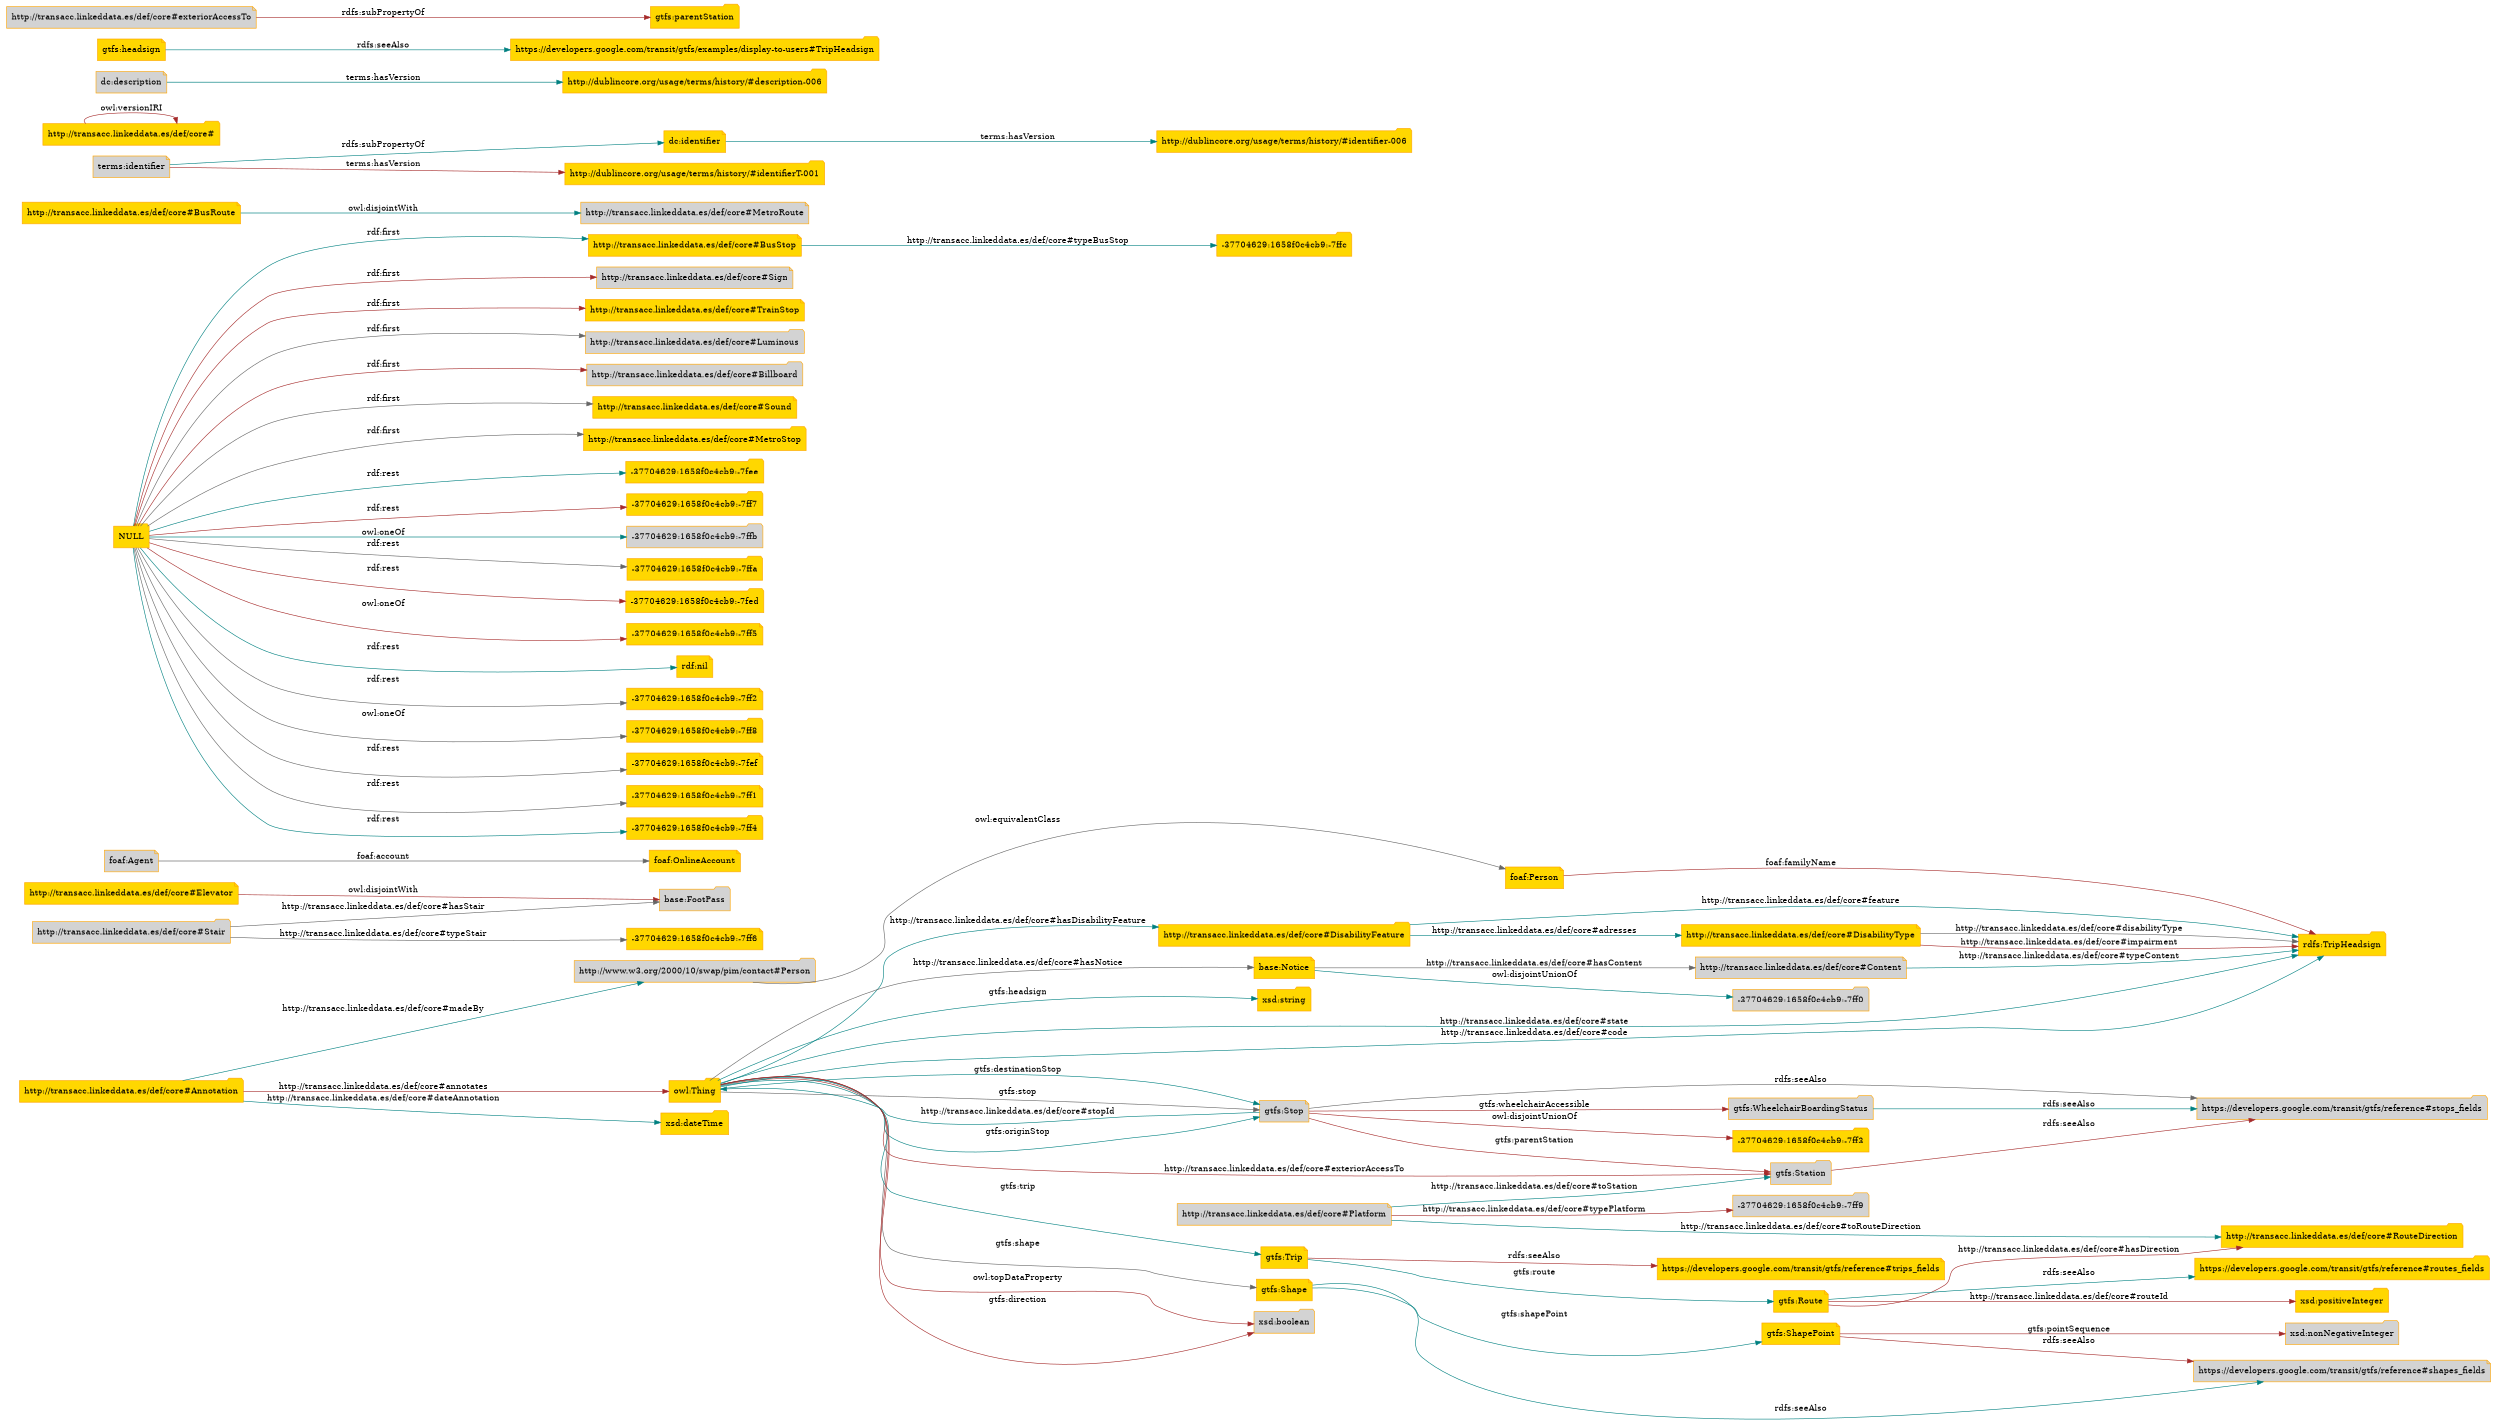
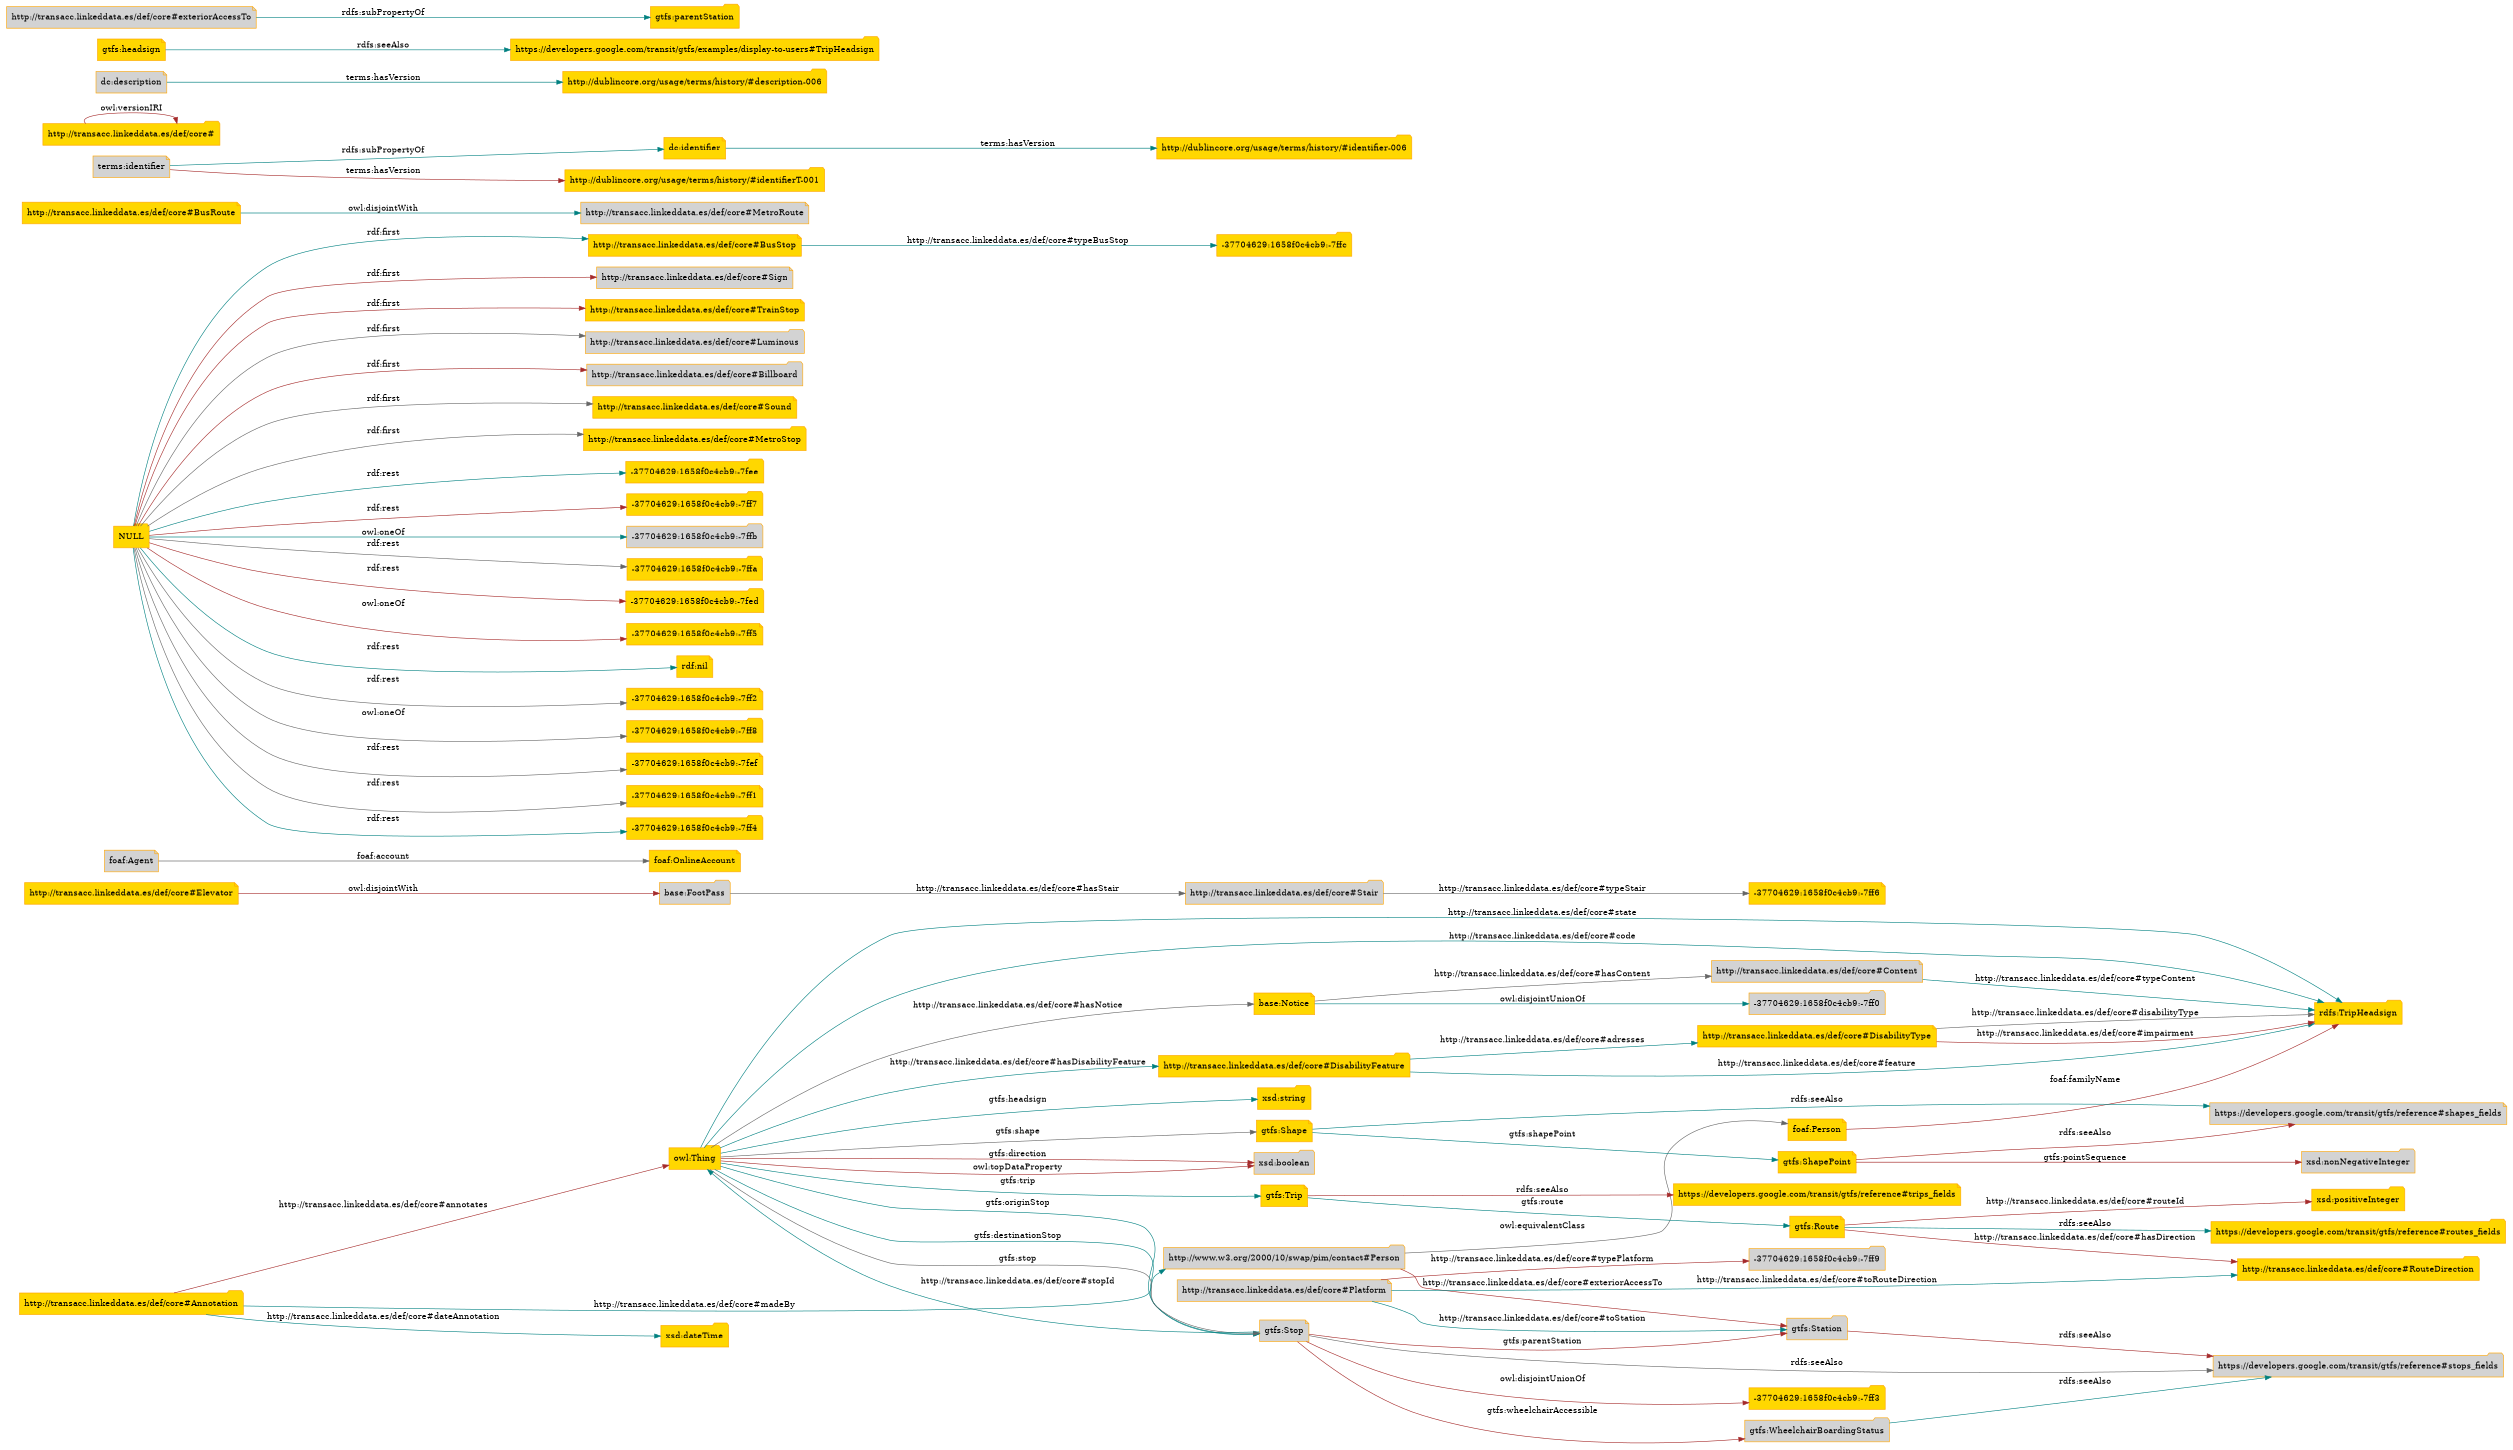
(450, 17) -> (450, 17)
(442, 915) -> (955, 893)
(1219, 1175) -> (1587, 1306)
